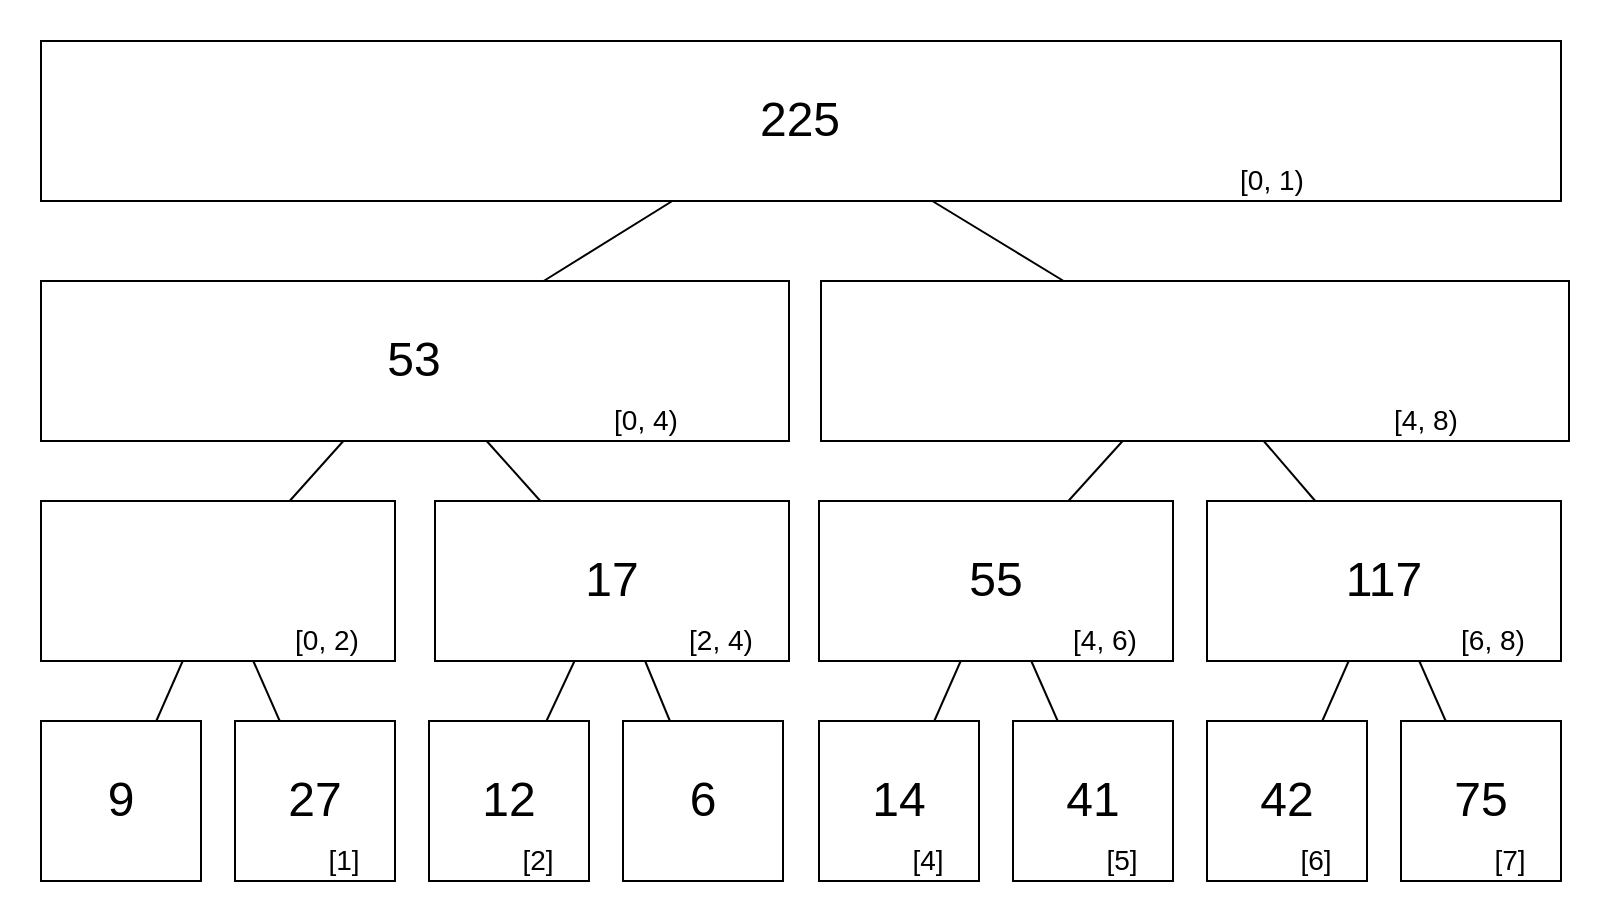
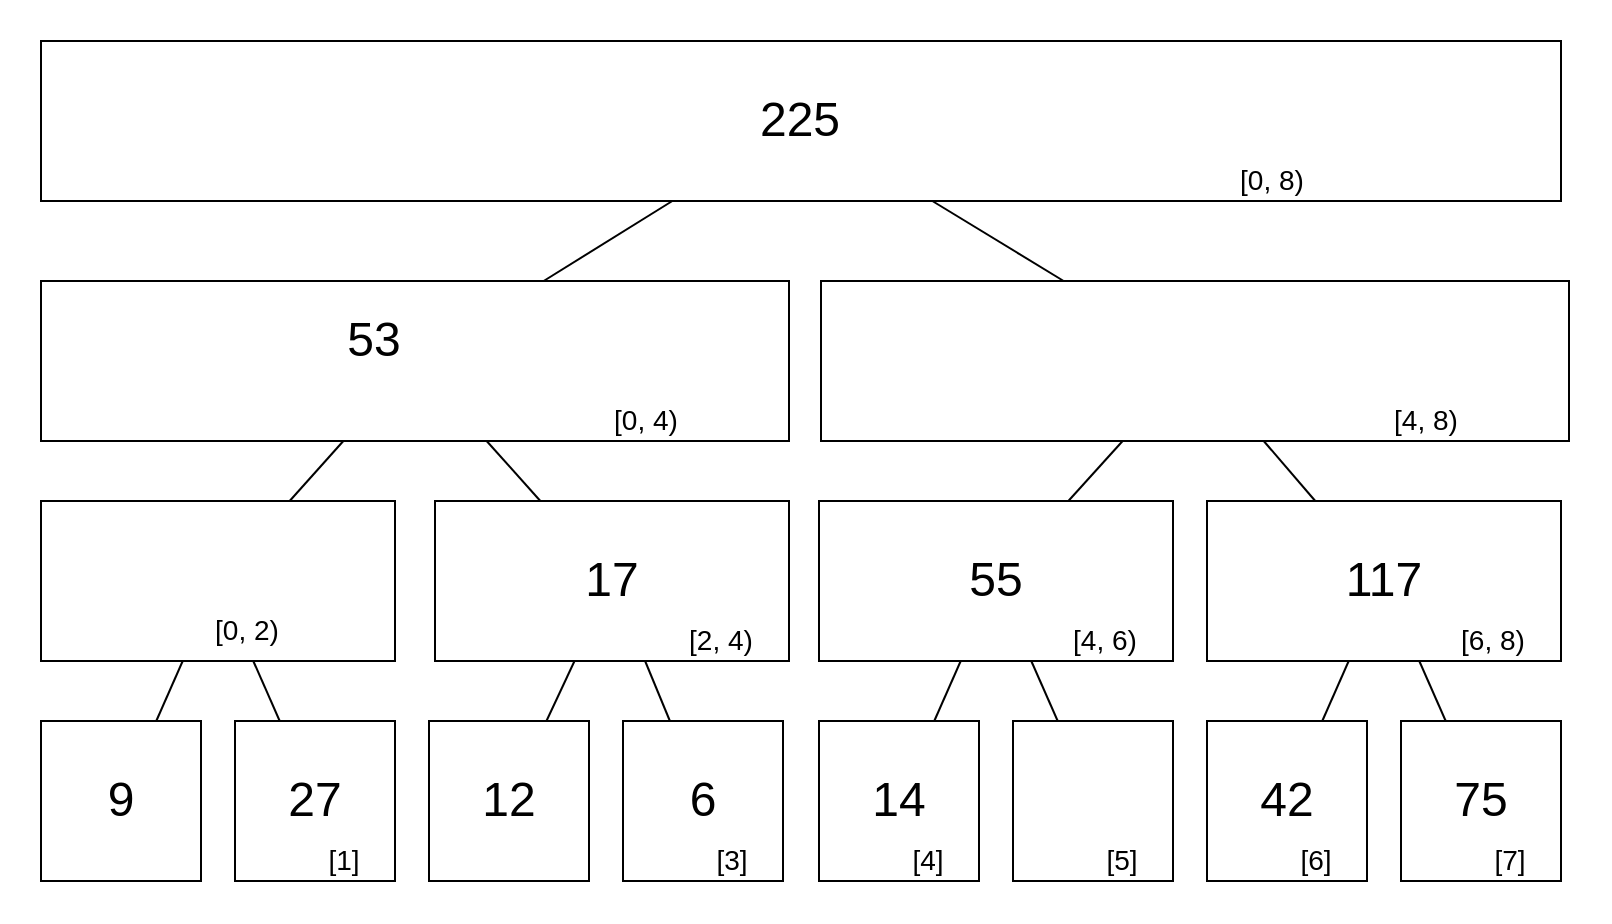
(1273, 181) -> (1273, 181)
(415, 361) -> (375, 341)
(328, 641) -> (248, 631)
(1093, 801) -> none
(539, 861) -> none
none -> (733, 861)
